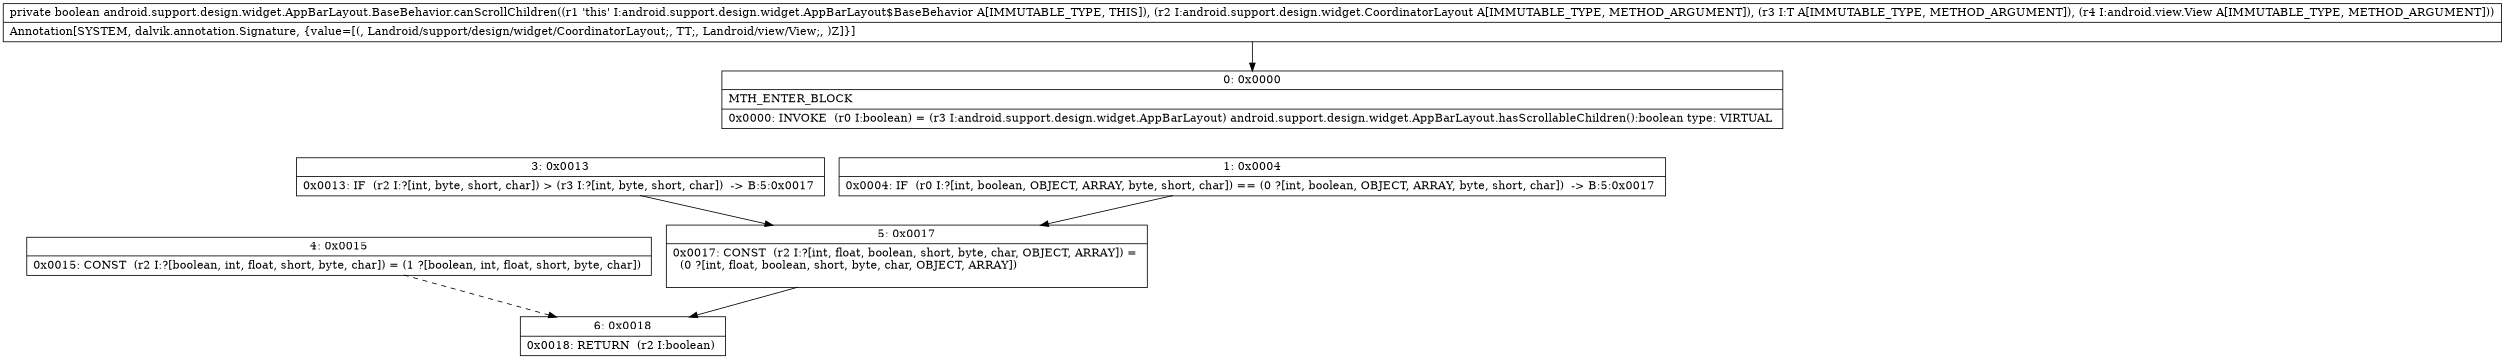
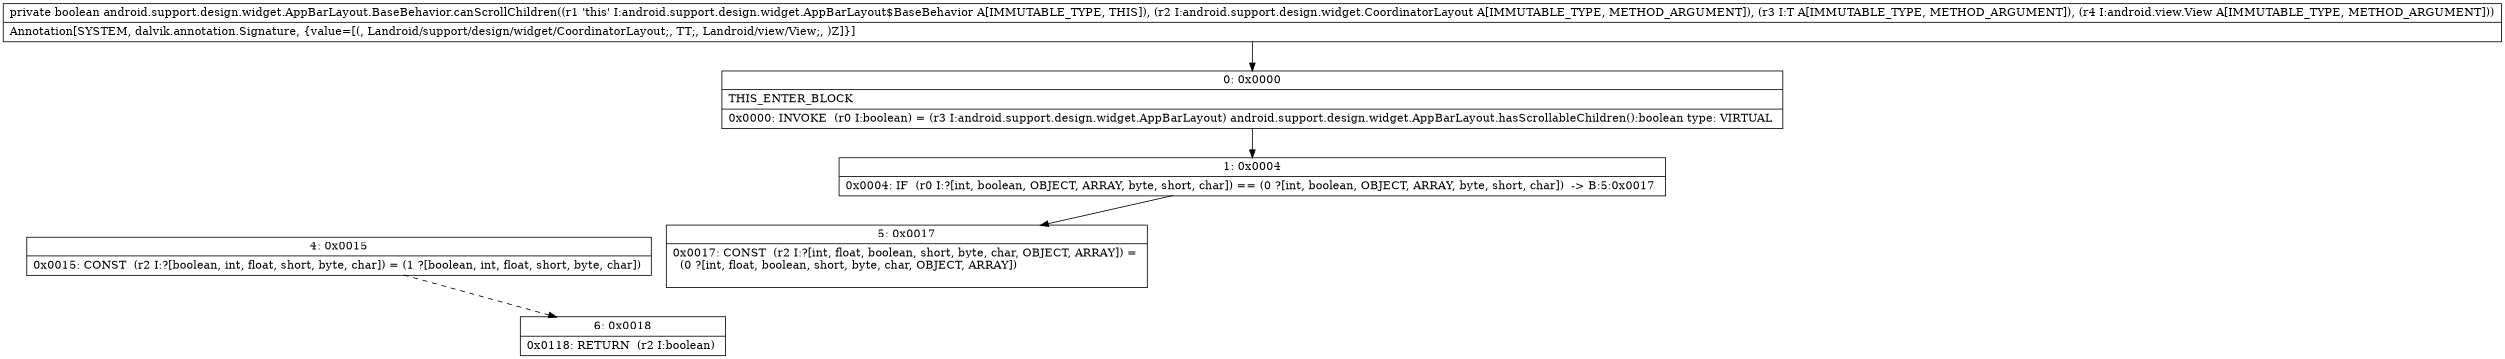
(791, 99) -> (791, 99)
none -> (1252, 139)
(560, 177) -> none
(748, 301) -> none
(623, 346) -> (623, 346)
